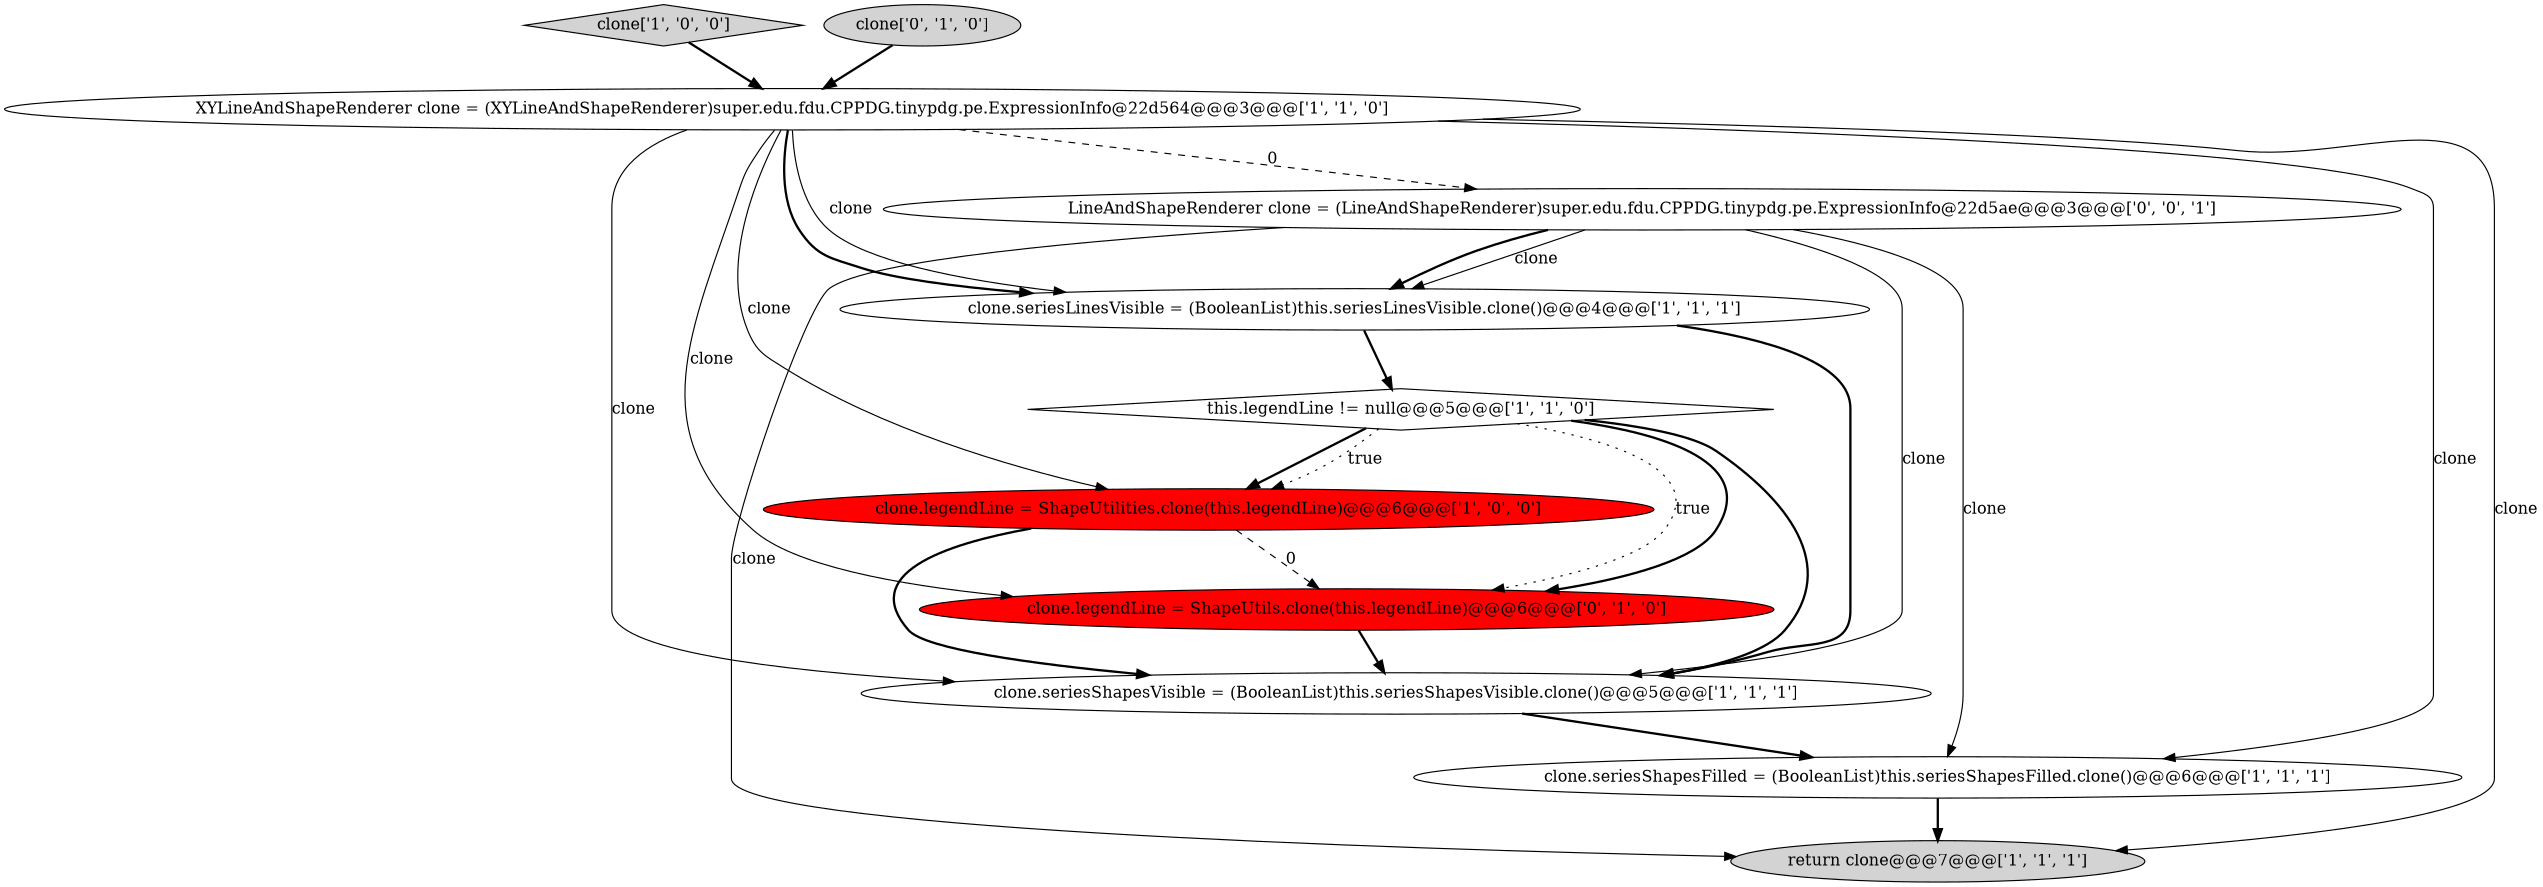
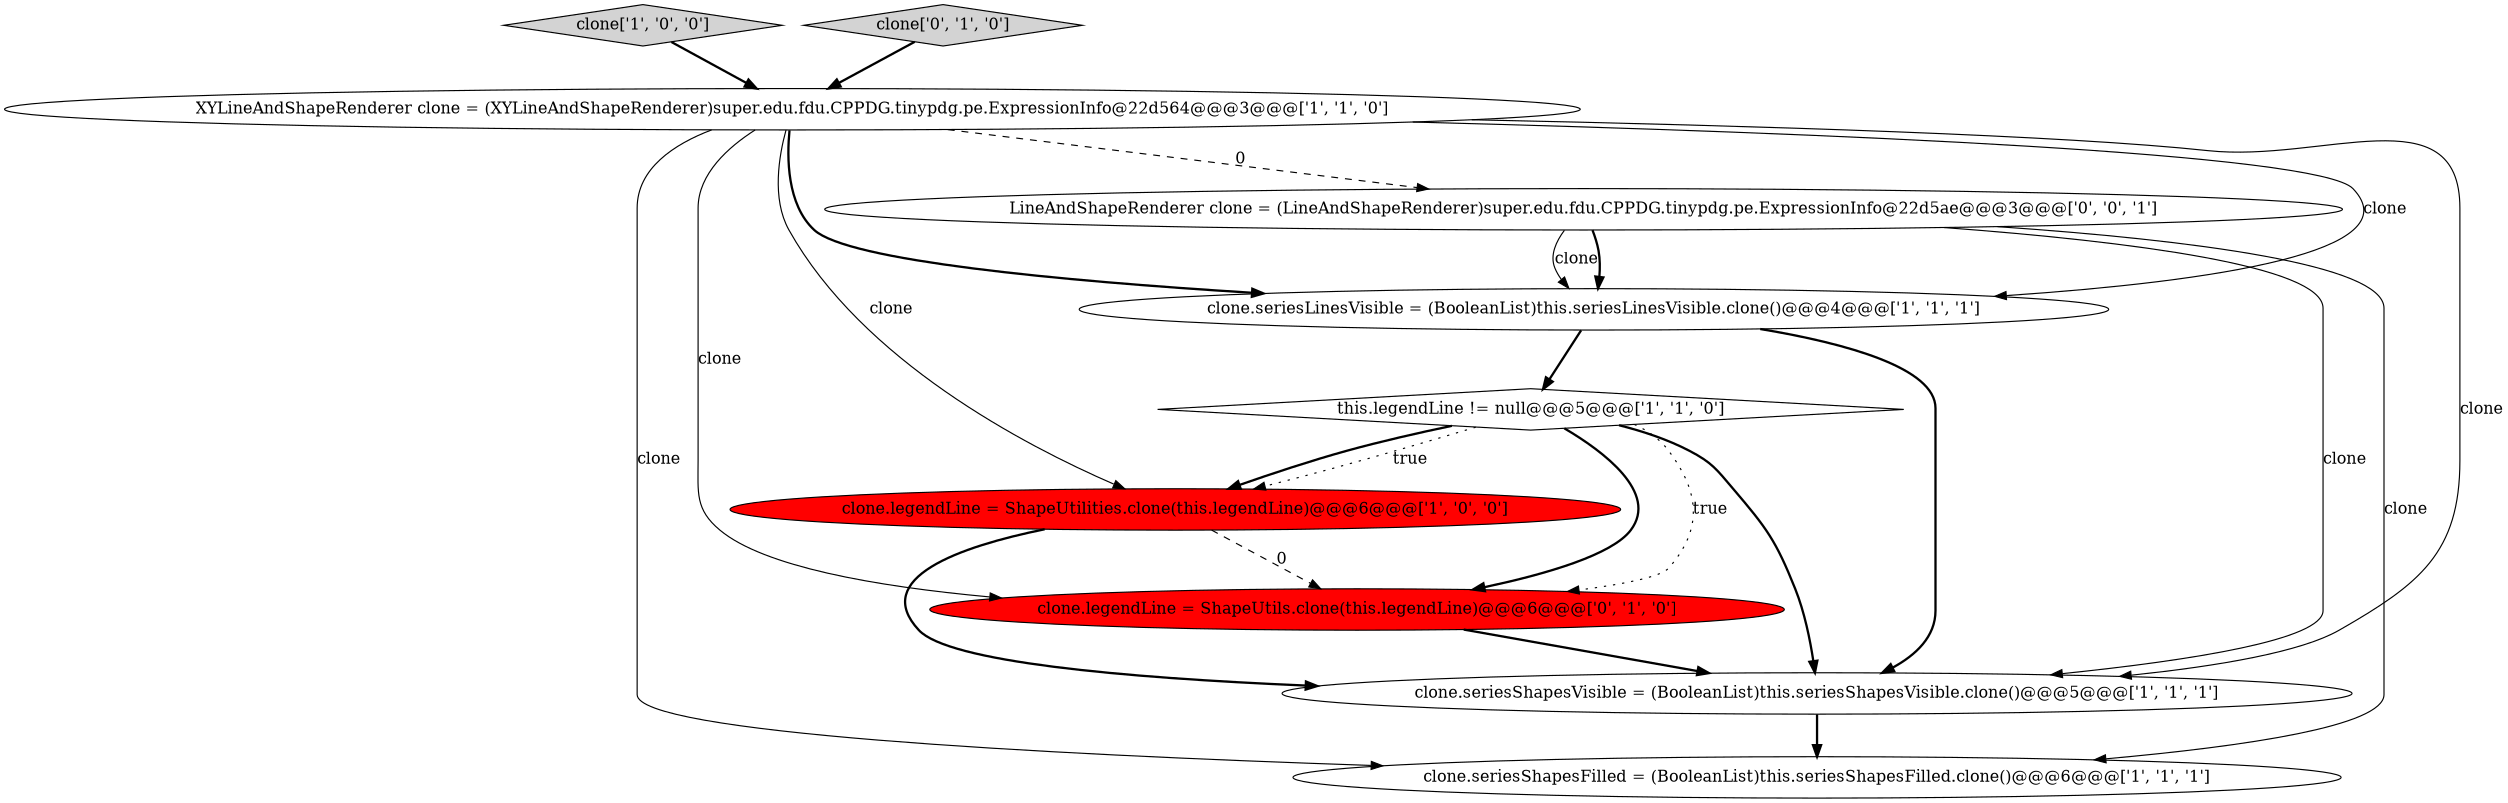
(922, 25) -> (943, 25)
(1938, 861) -> none
